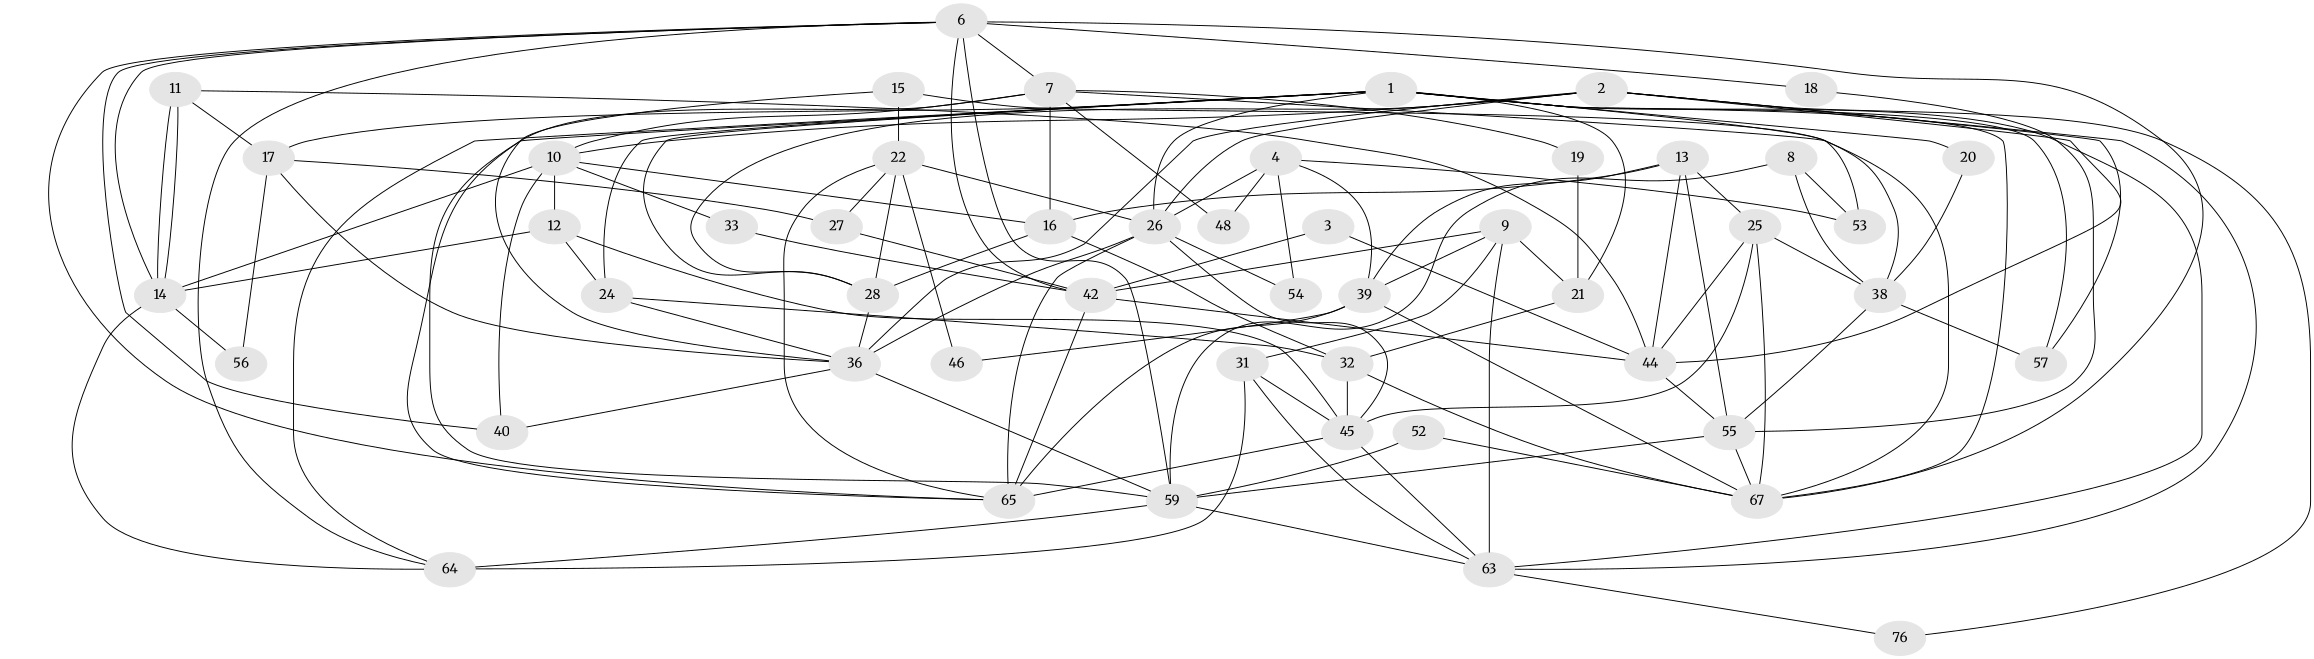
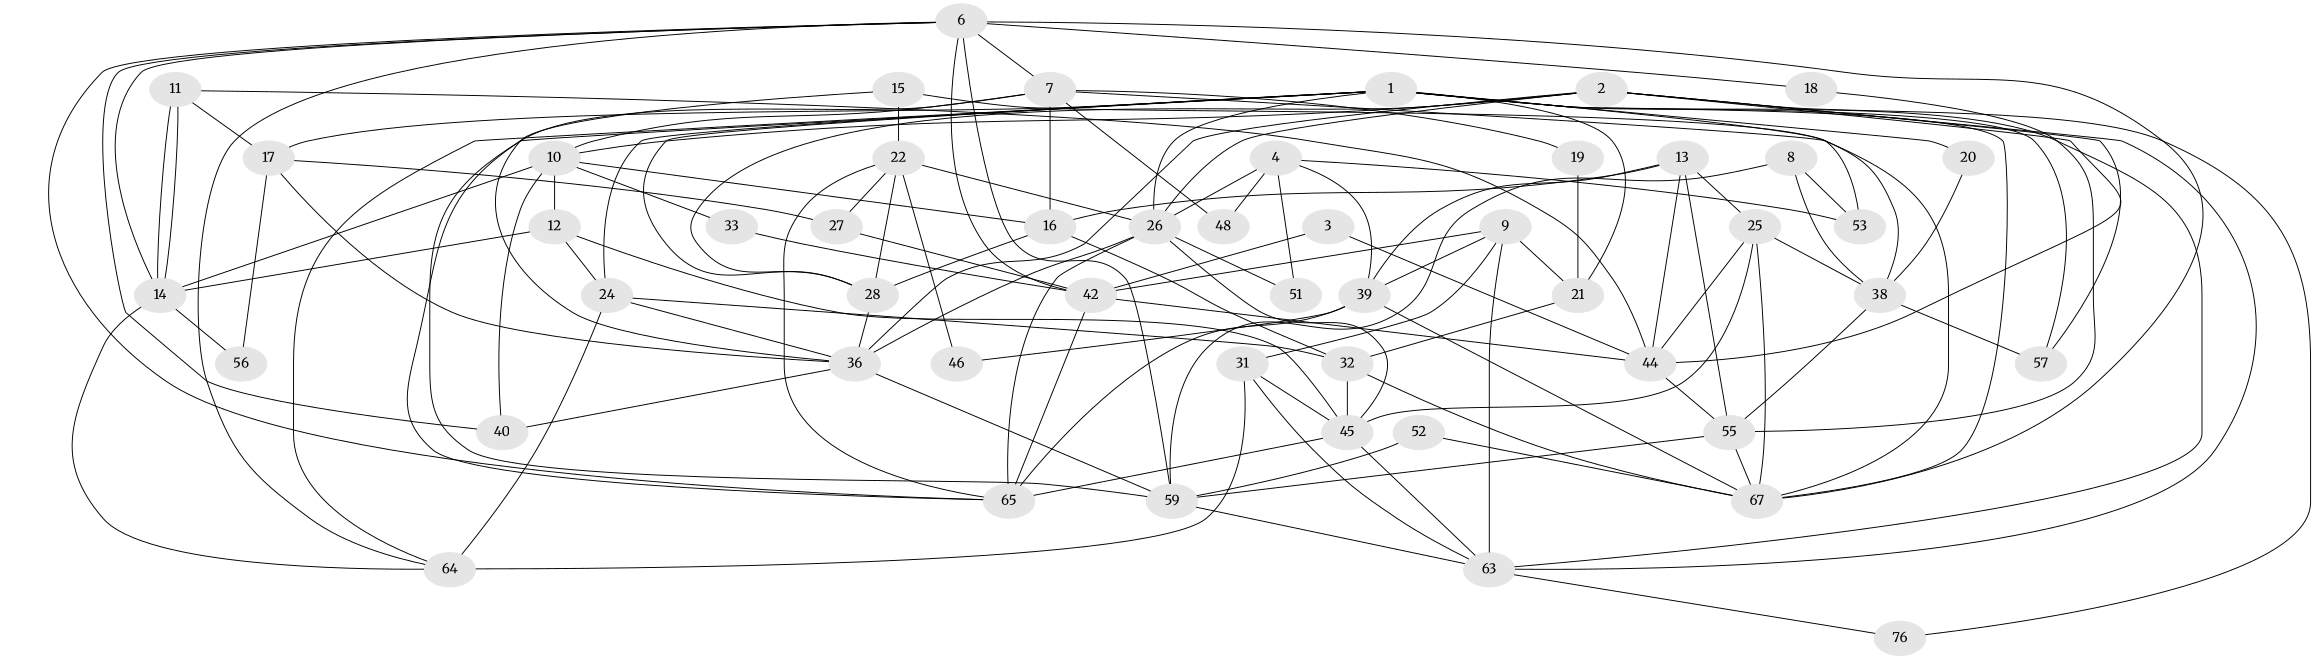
(1296, 295) -> (1296, 295)
(811, 540) -> (542, 440)
